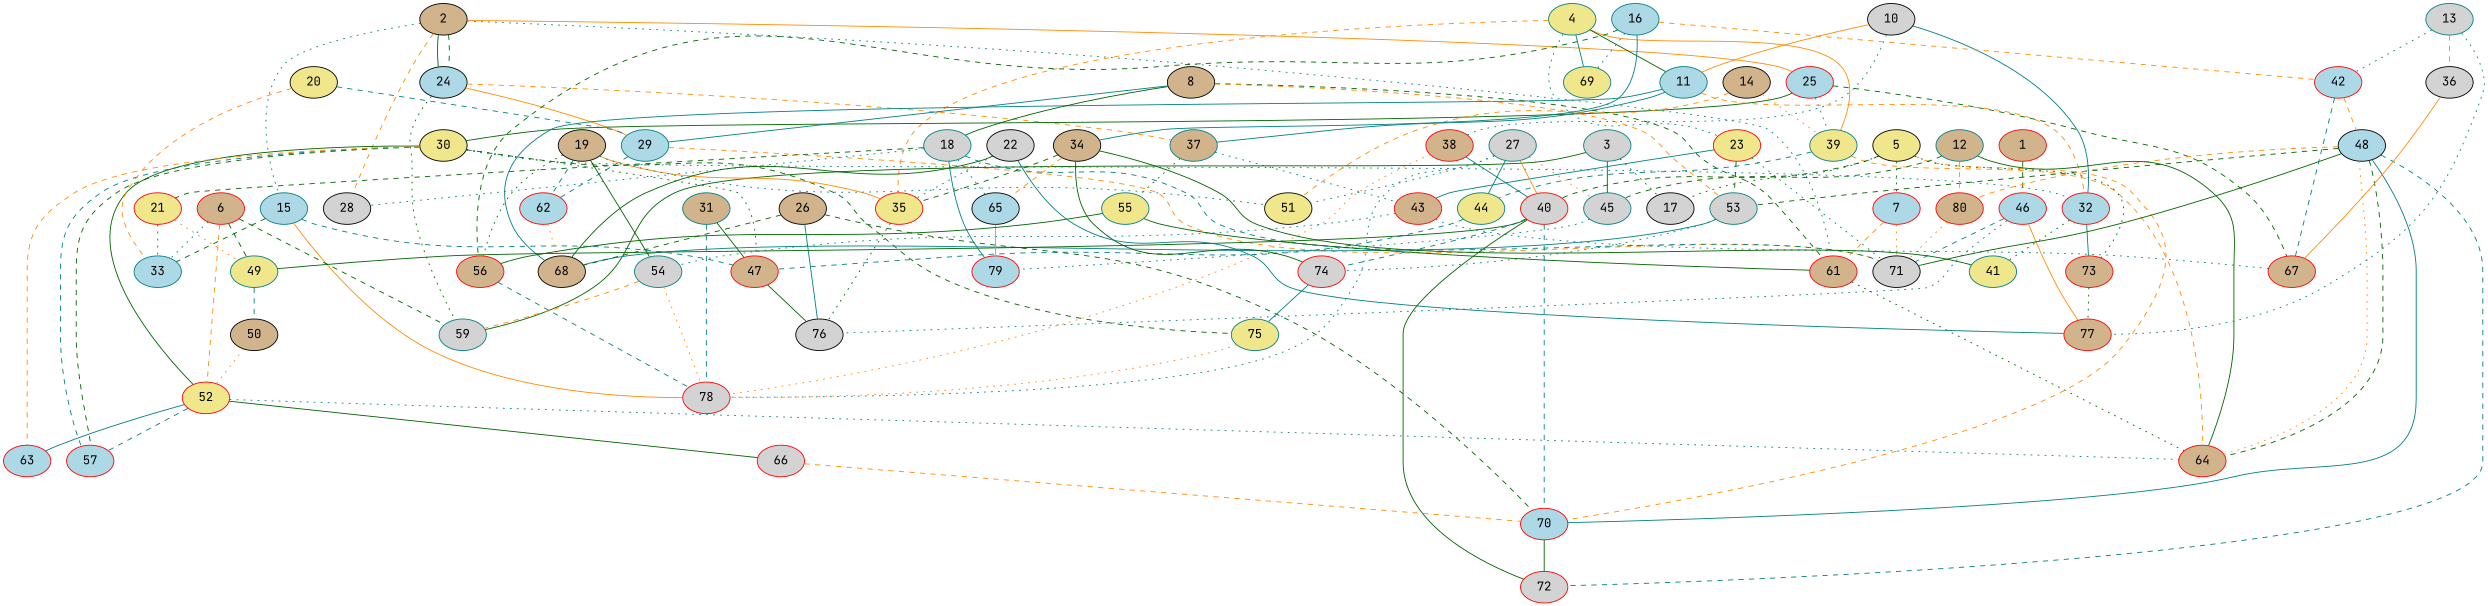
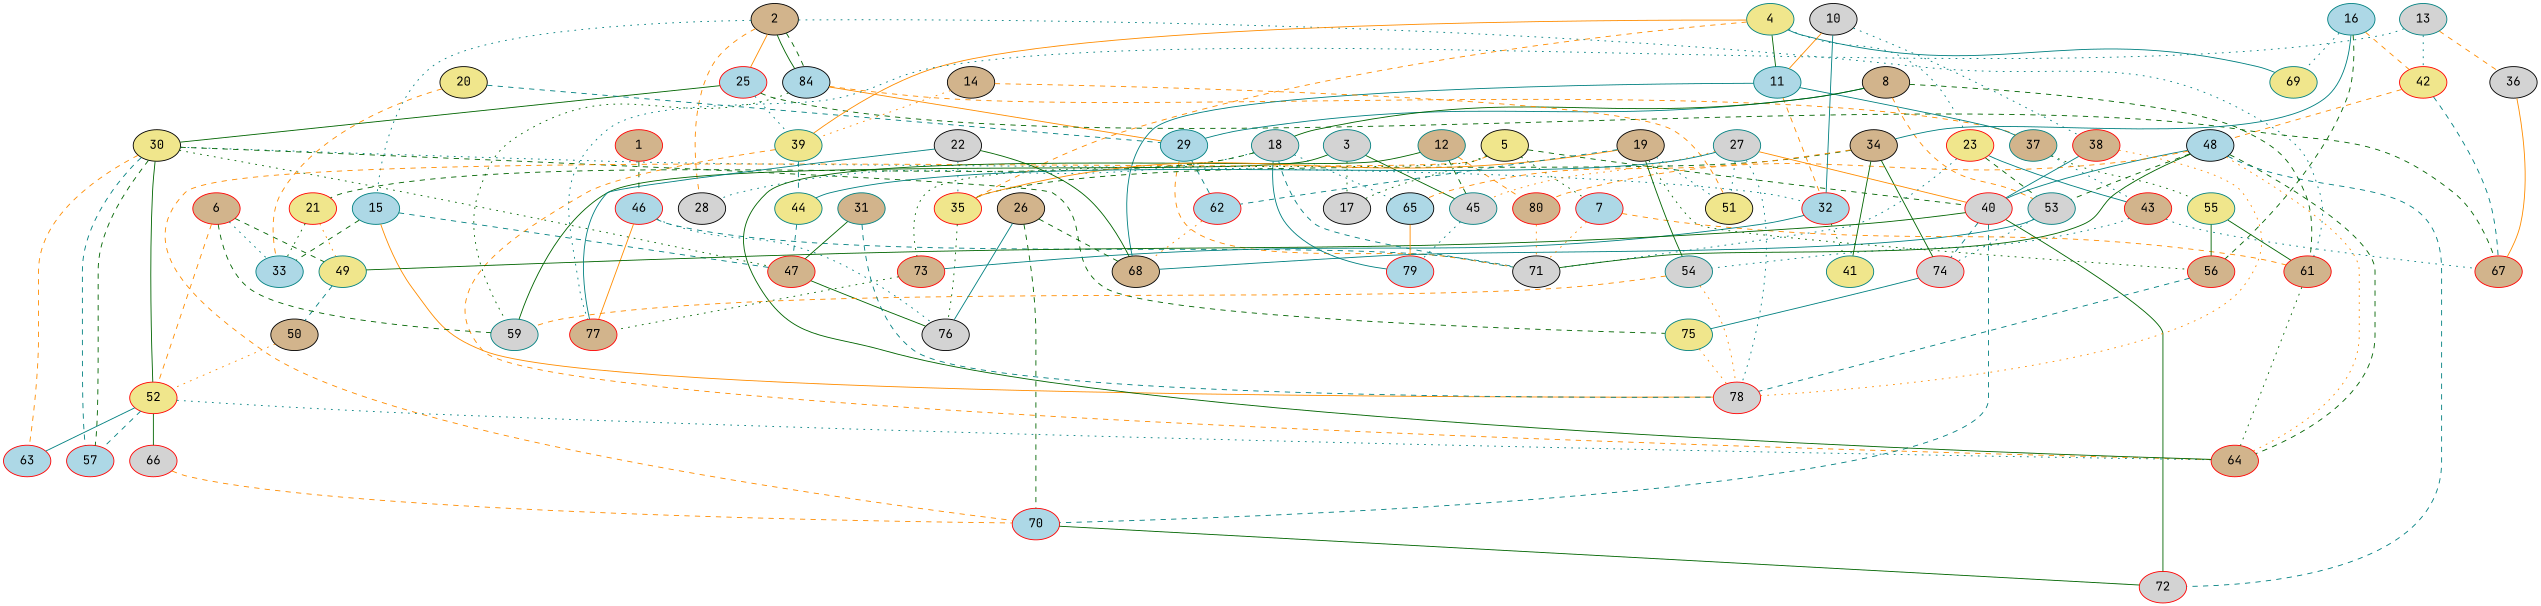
(443, 82) -> (806, 82)
(2338, 82) -> (2423, 82)
(2136, 492) -> (2073, 176)
